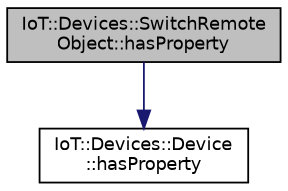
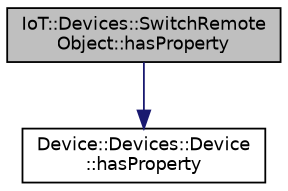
(144, 156) -> (144, 156)
